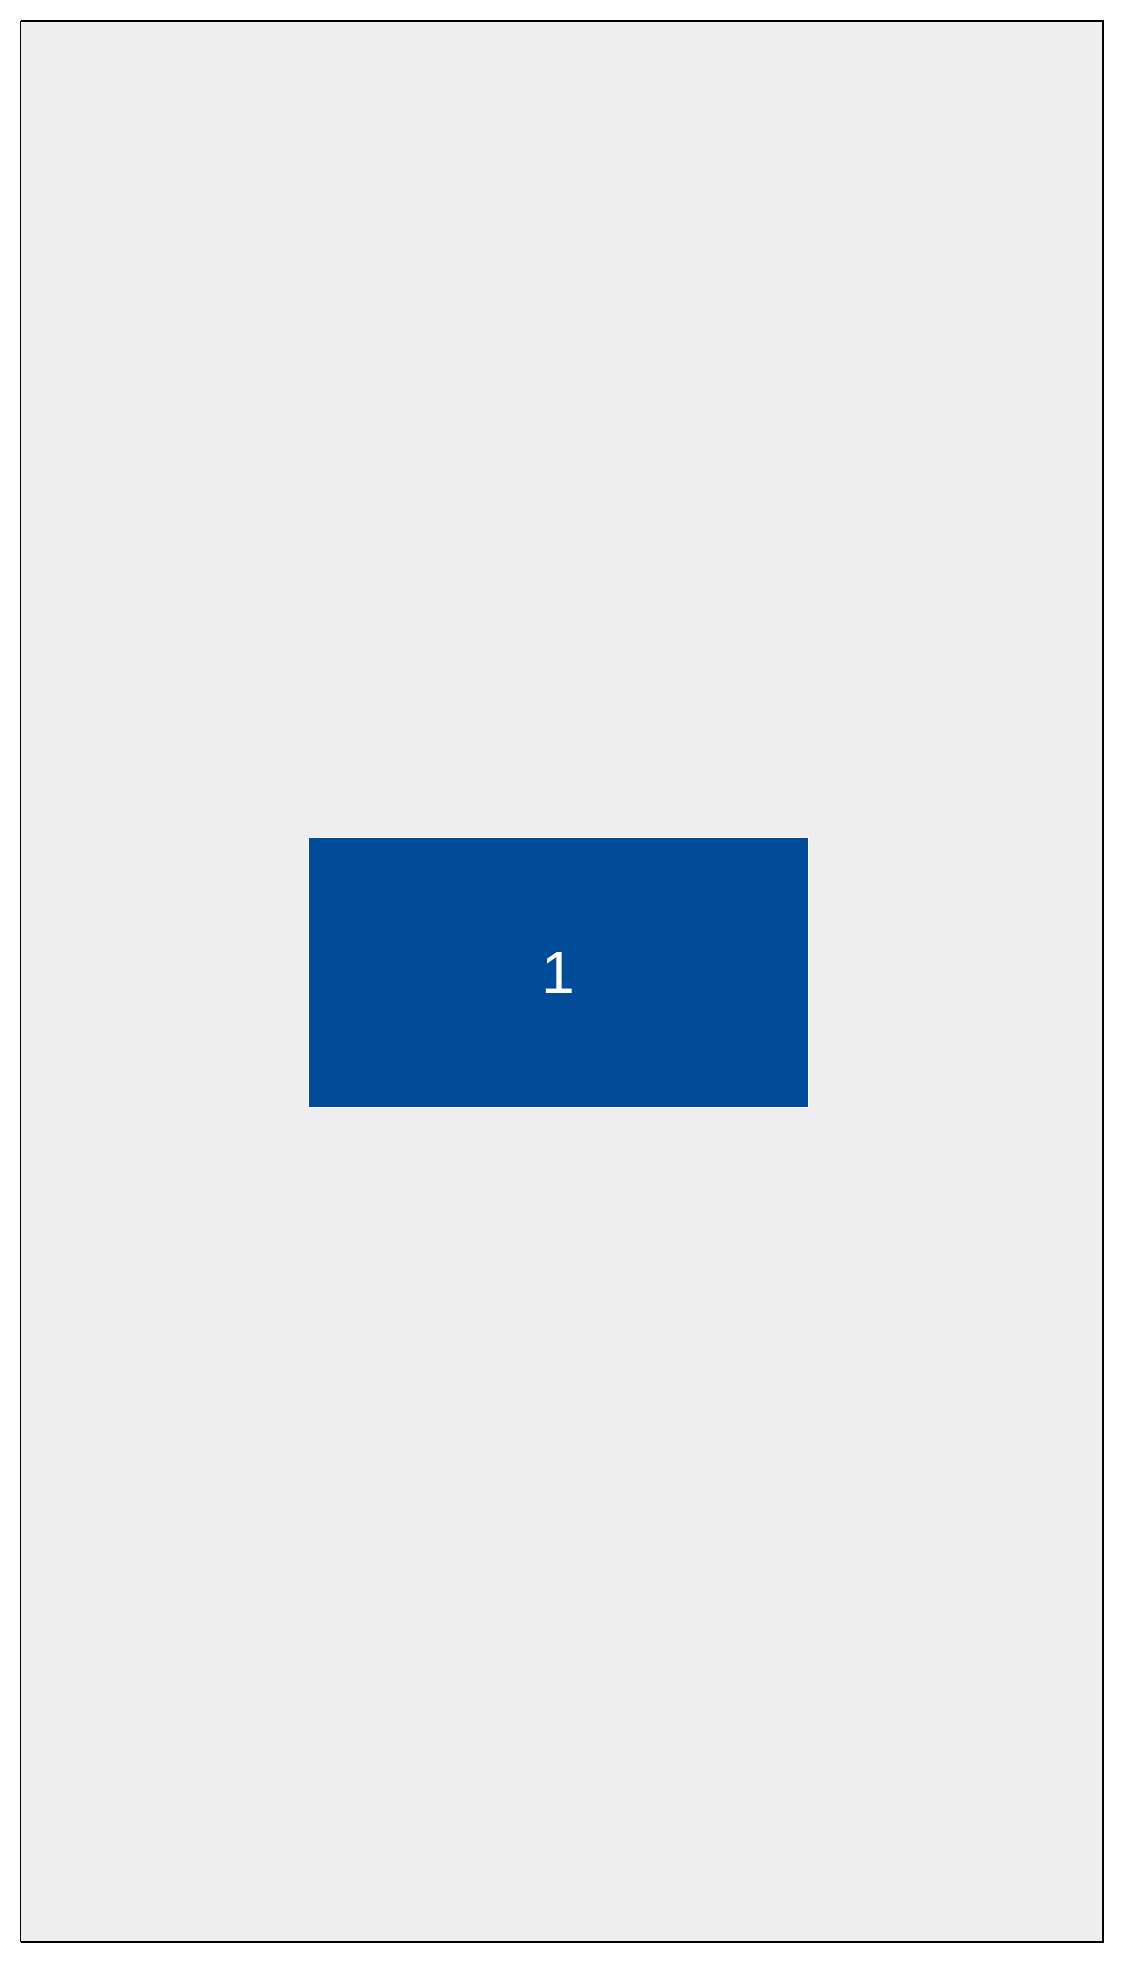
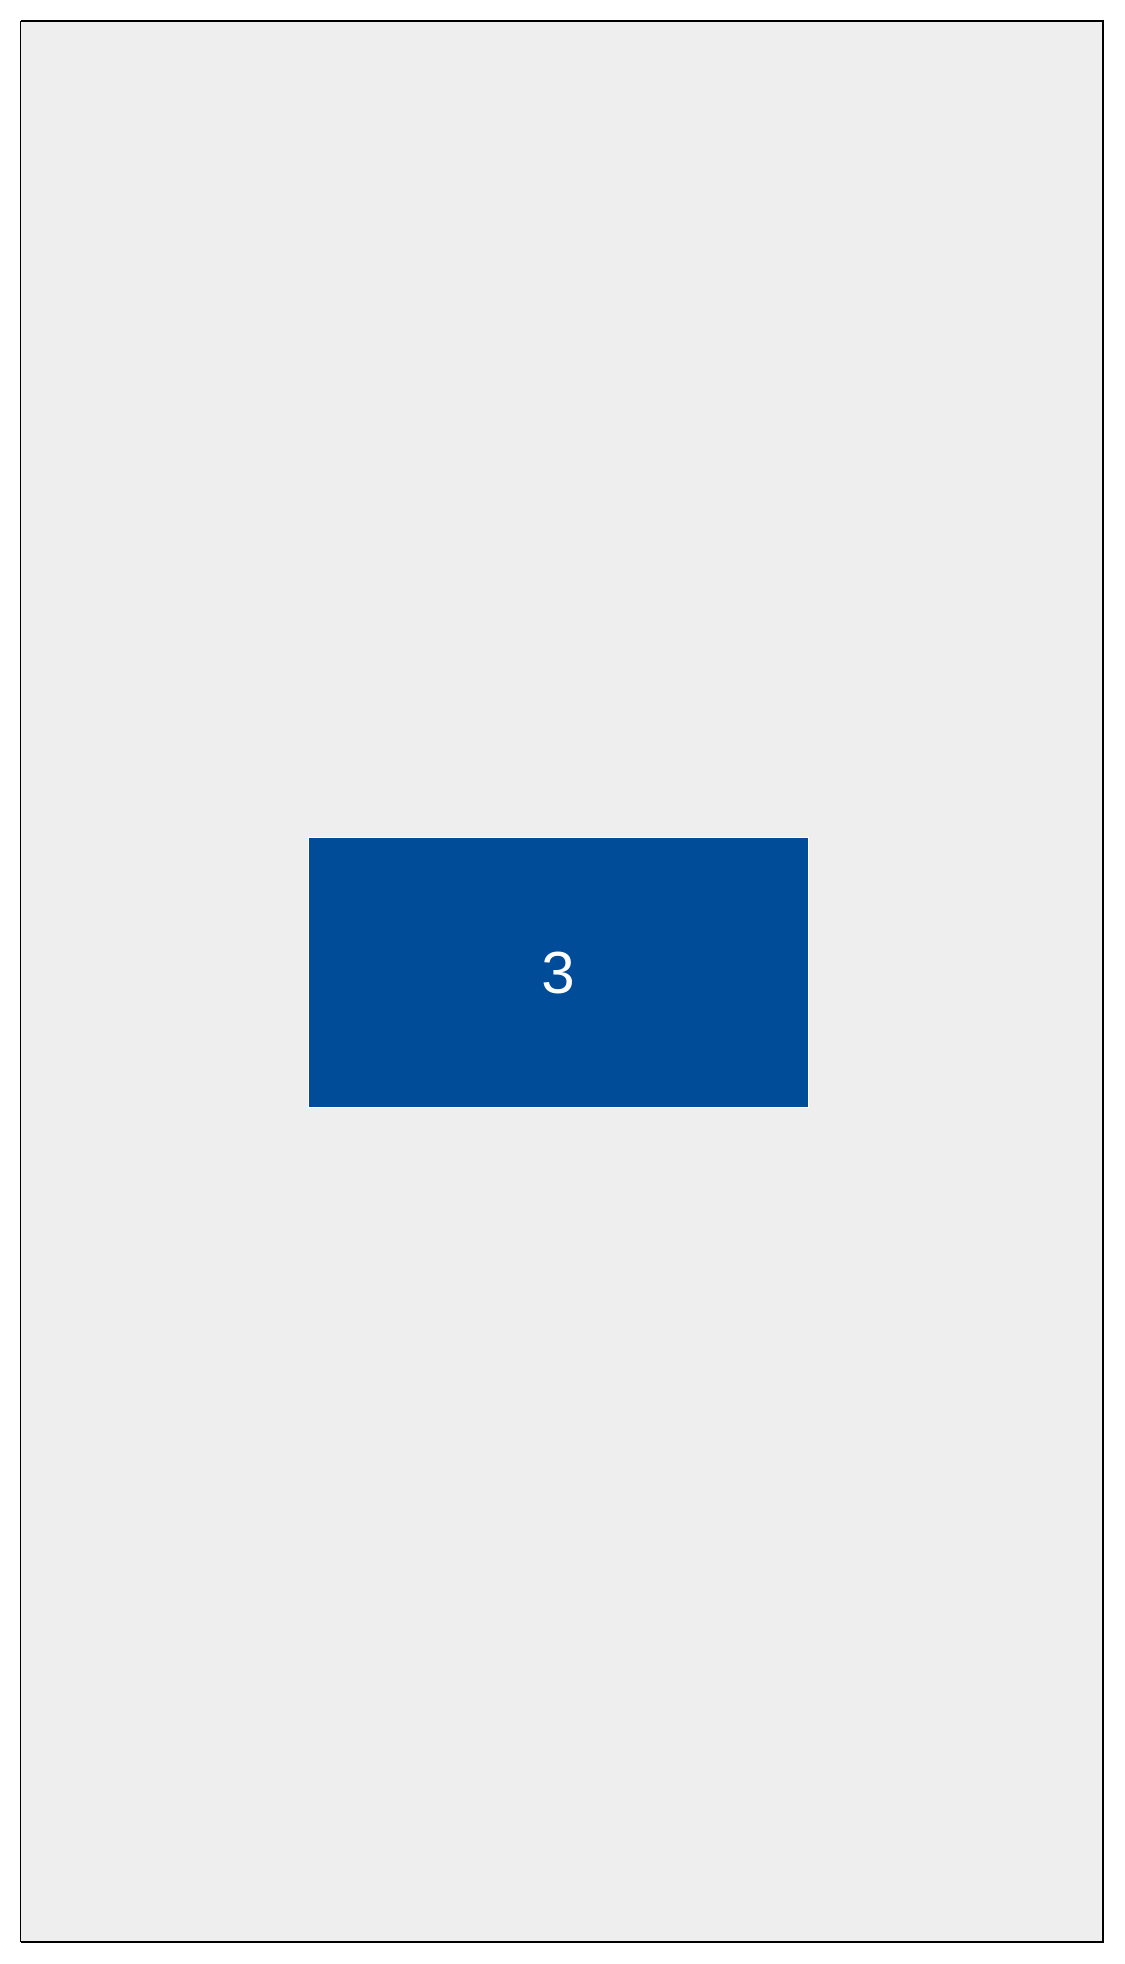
(559, 973) -> (559, 973)
